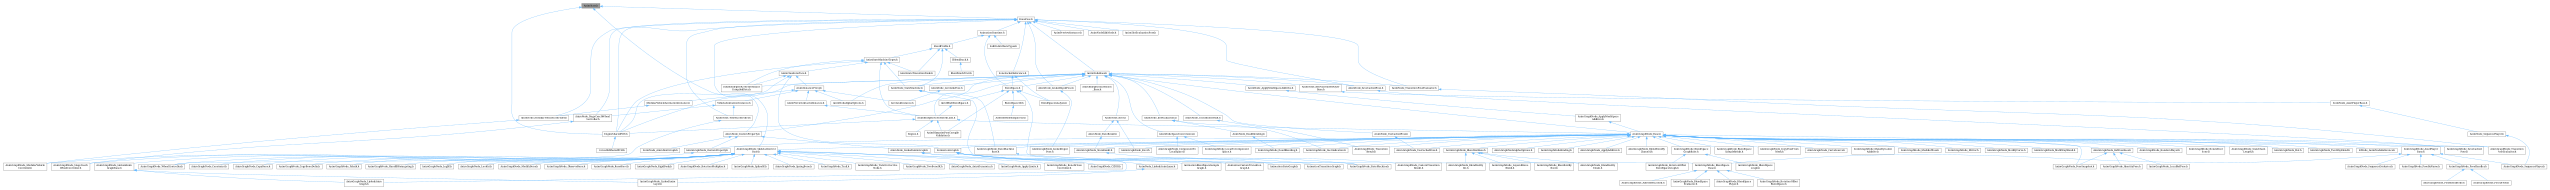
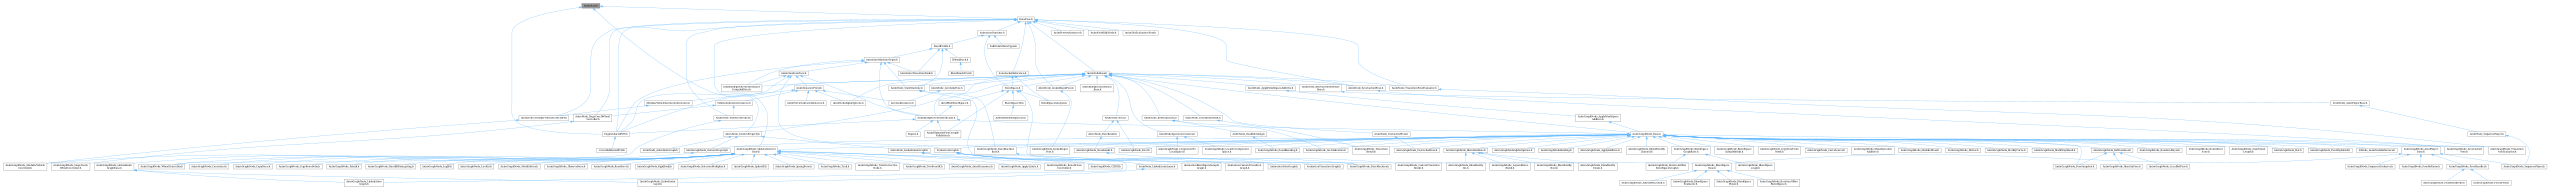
(872, 111) -> (862, 98)
(411, 158) -> none
